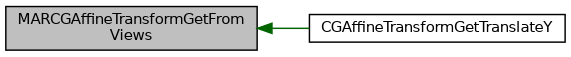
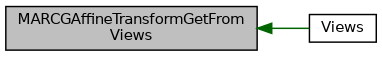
(437, 28) -> (343, 28)
